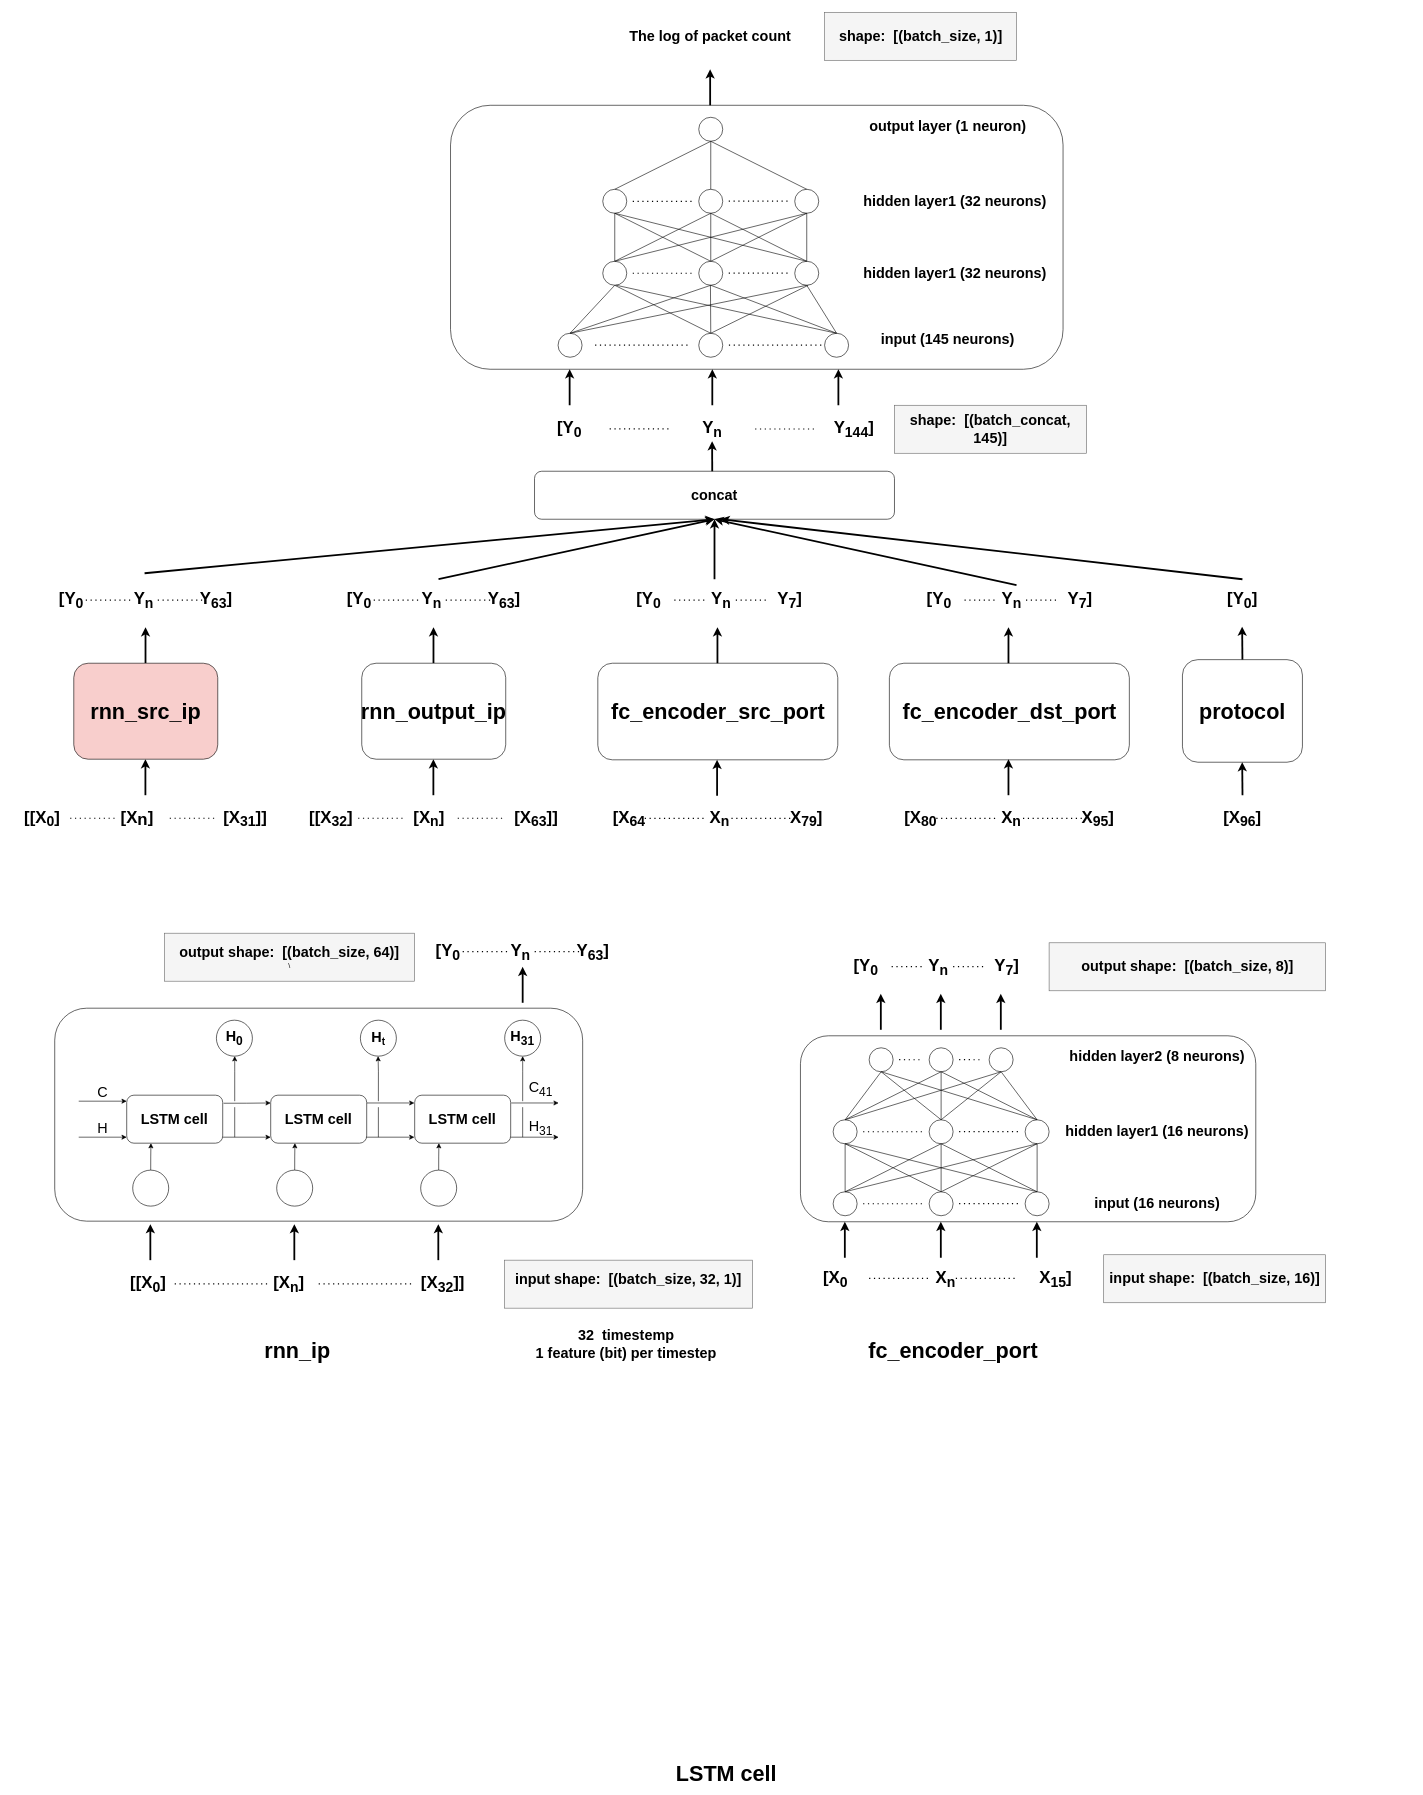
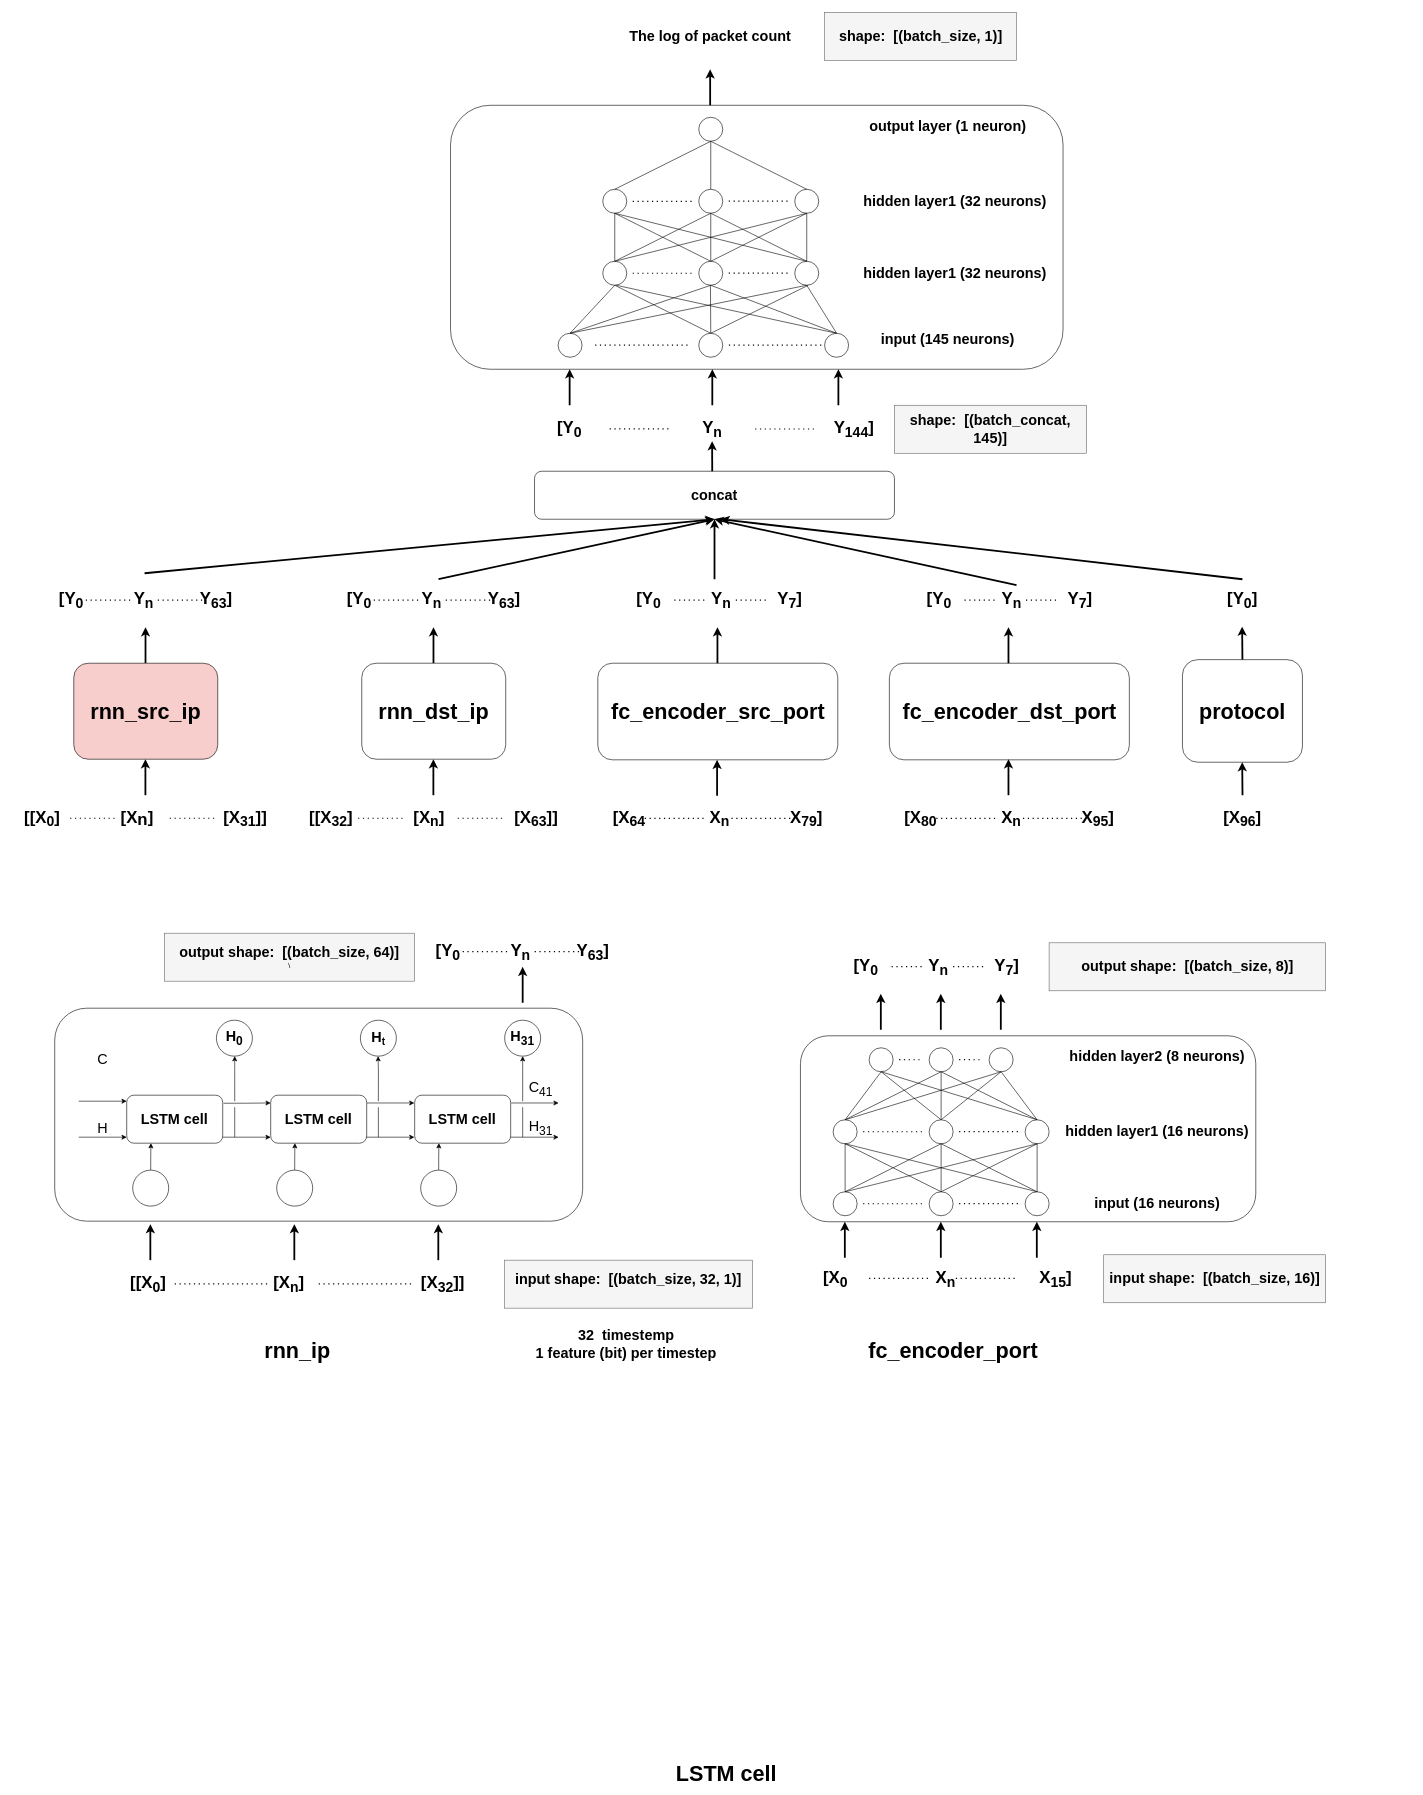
(434, 711) -> (434, 711)
(102, 1092) -> (102, 1059)
